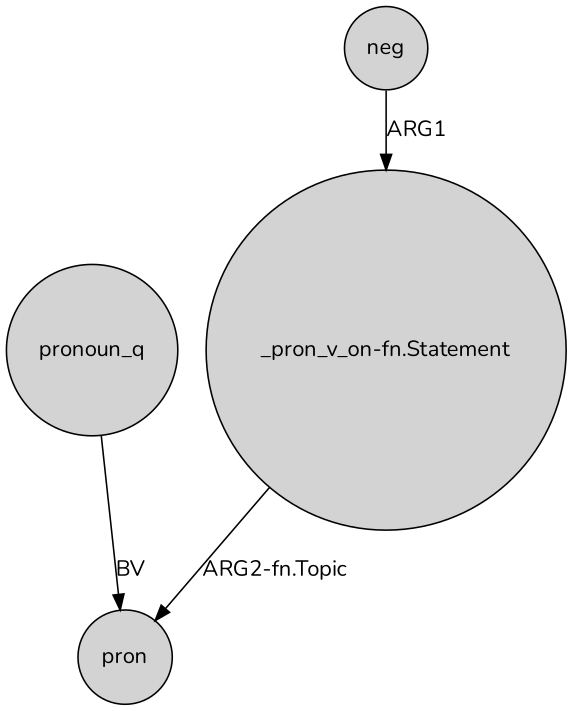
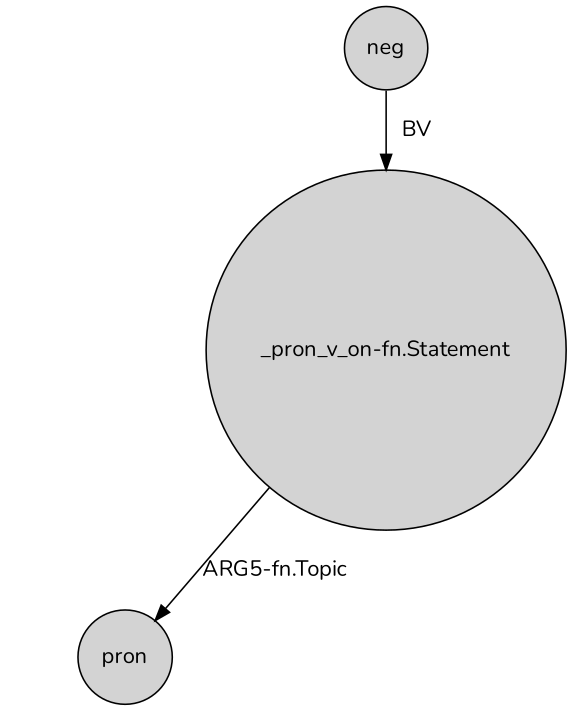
(417, 130) -> (417, 130)
(92, 350) -> none
(275, 570) -> (275, 570)
